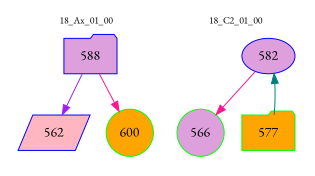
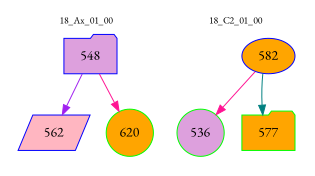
(90, 56) -> (90, 56)
(268, 56) -> (268, 56)
(275, 99) -> (262, 89)
(130, 133) -> (130, 133)
(201, 133) -> (201, 133)
